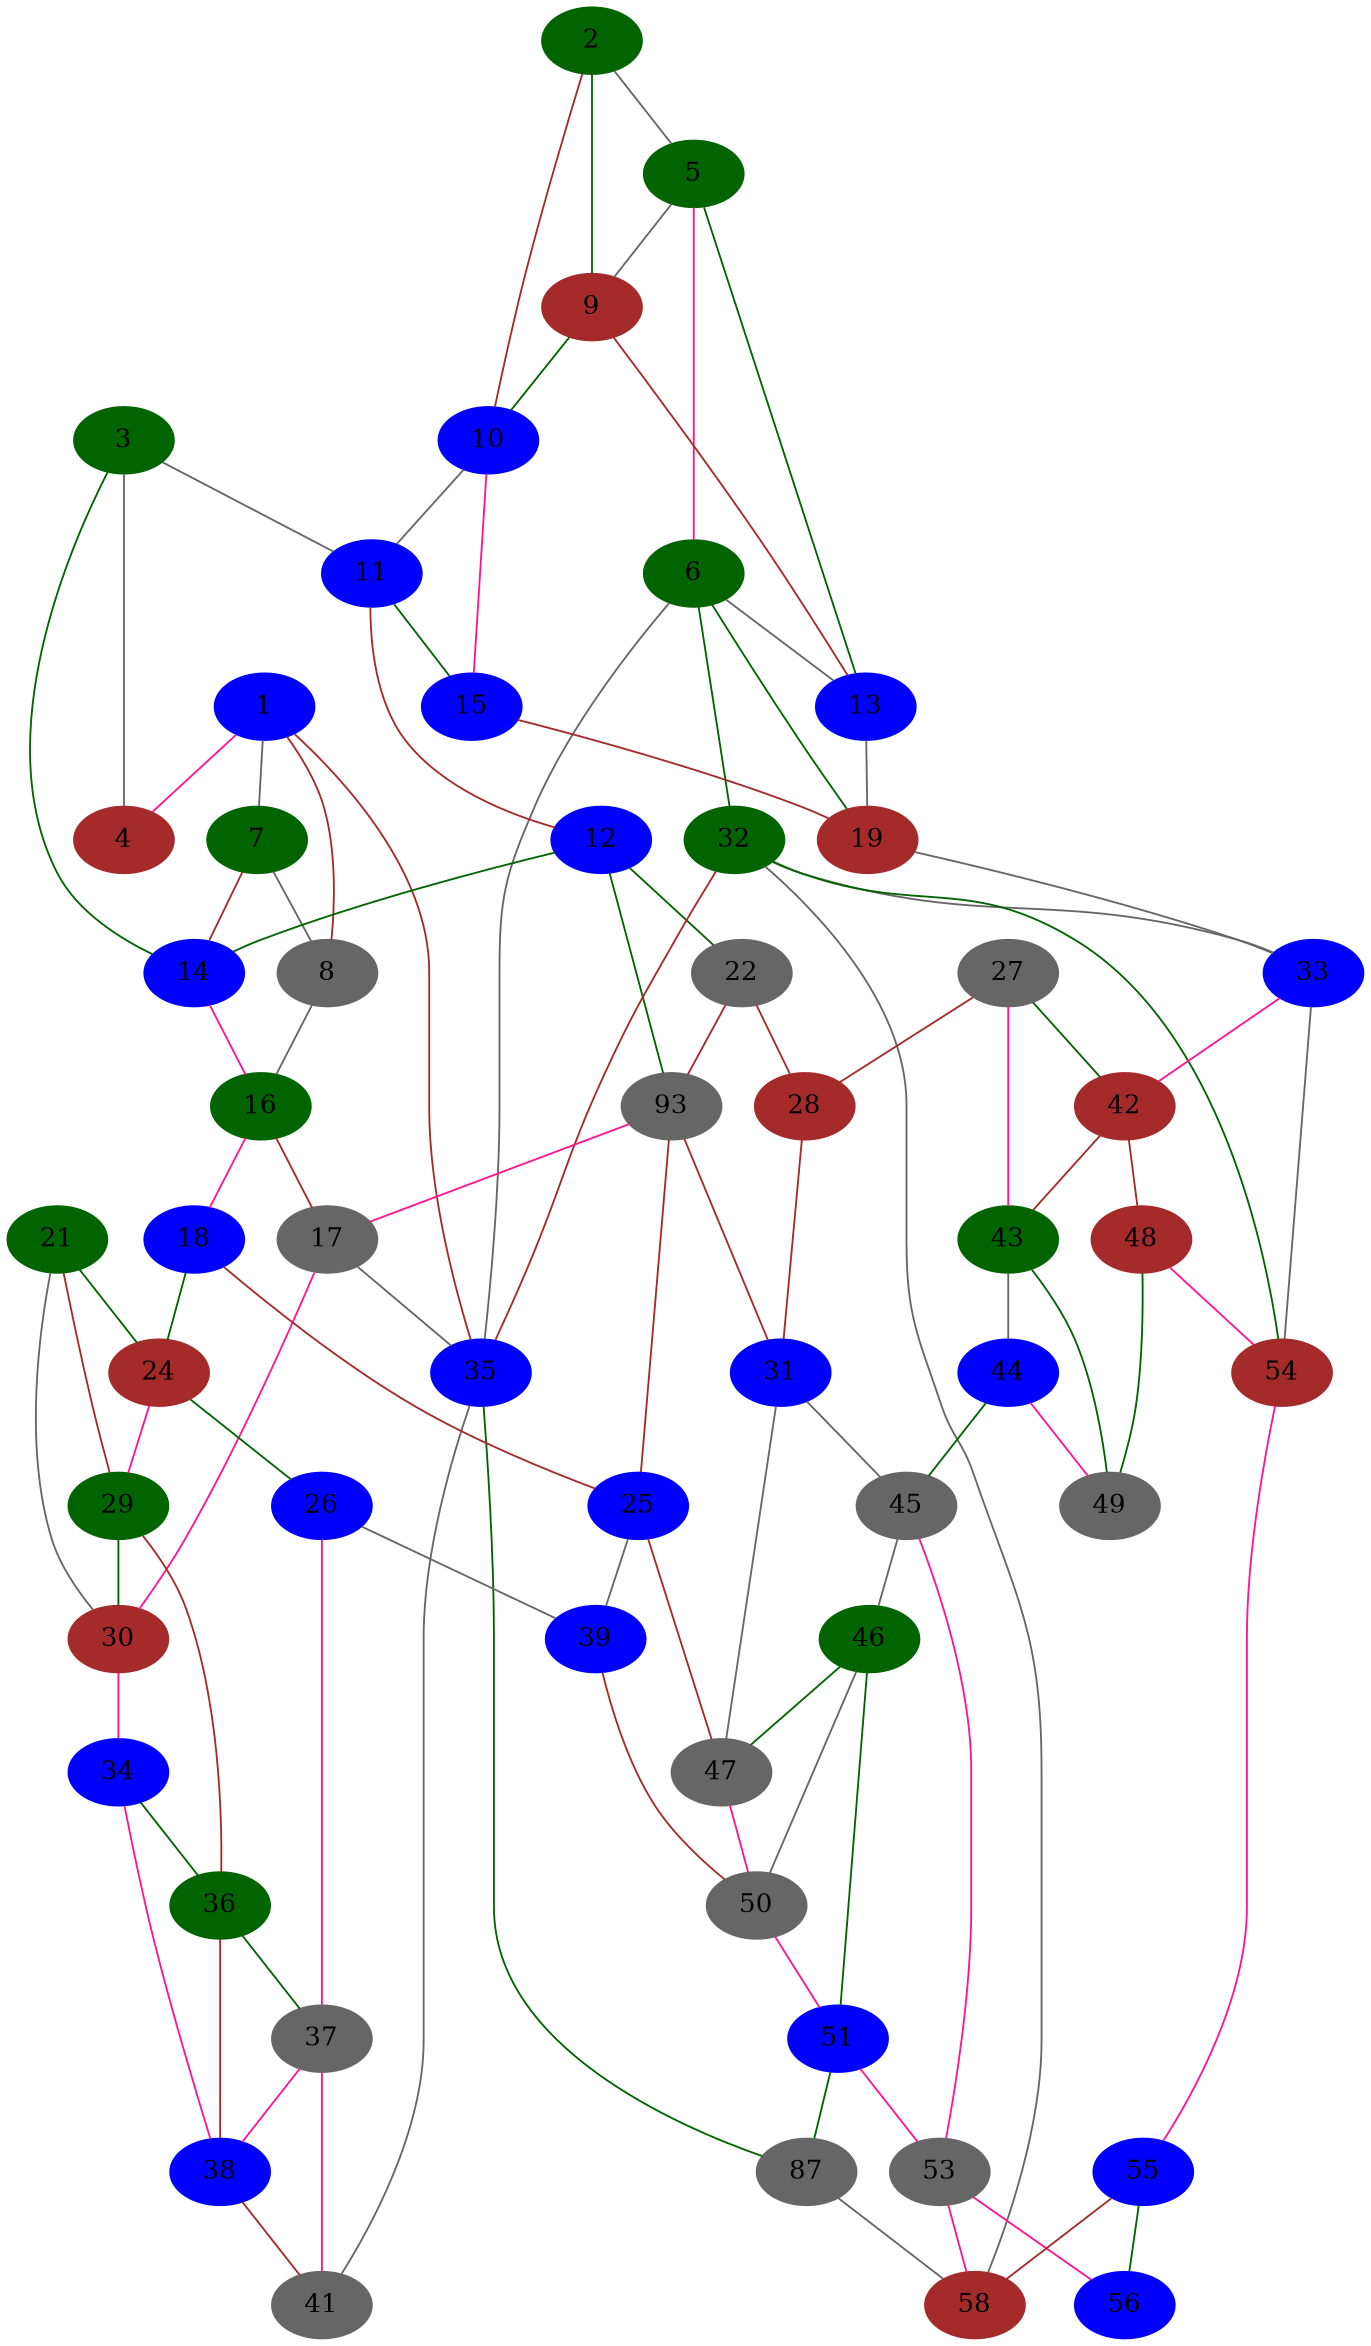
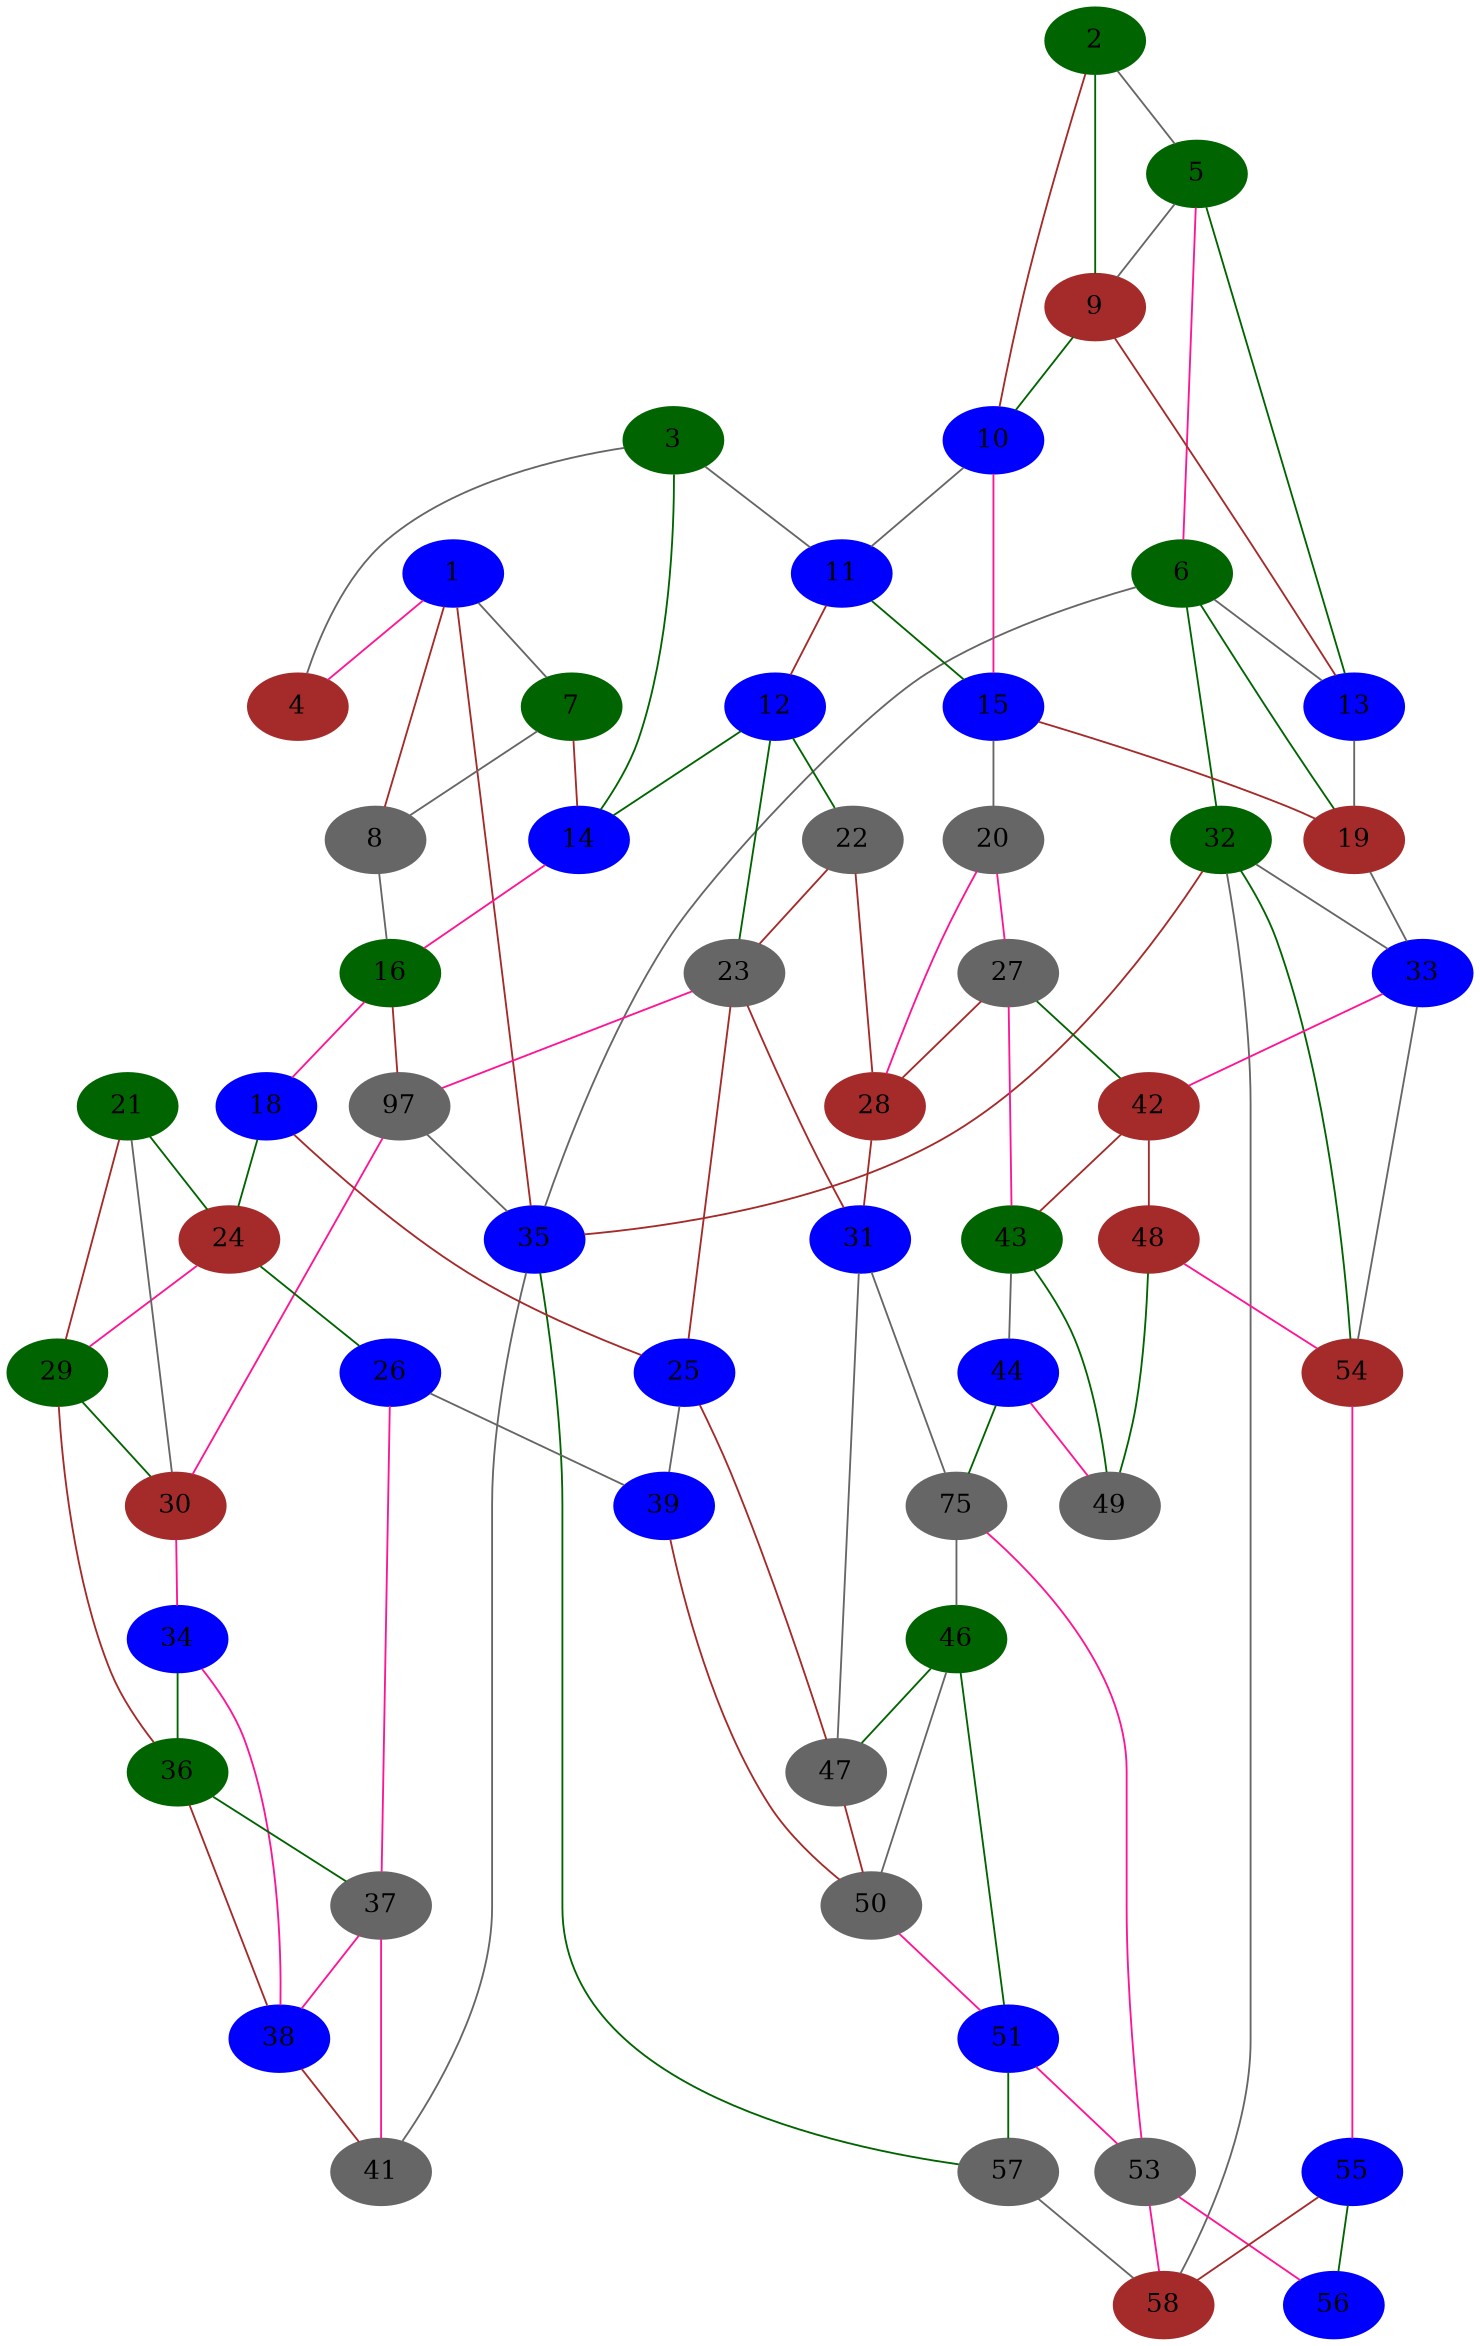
none -> (993, 840)
(672, 1106) -> (734, 973)
(327, 1240) -> (400, 1106)
(906, 1506) -> (956, 1506)
(739, 1839) -> (854, 1839)
(807, 2172) -> (1008, 2172)
